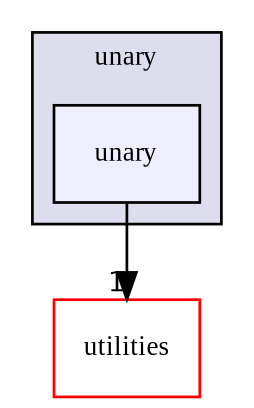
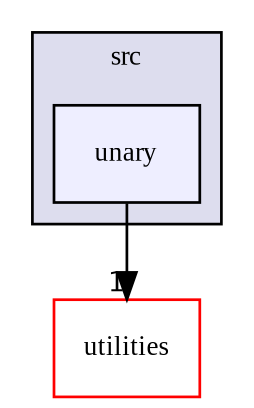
(127, 58) -> (127, 58)
